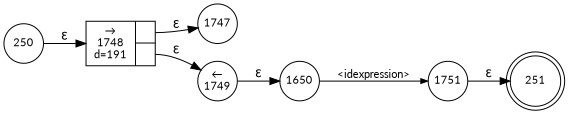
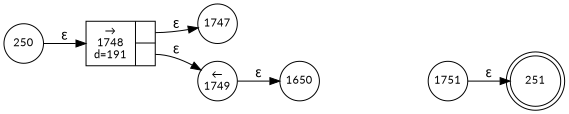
(370, 81) -> none
